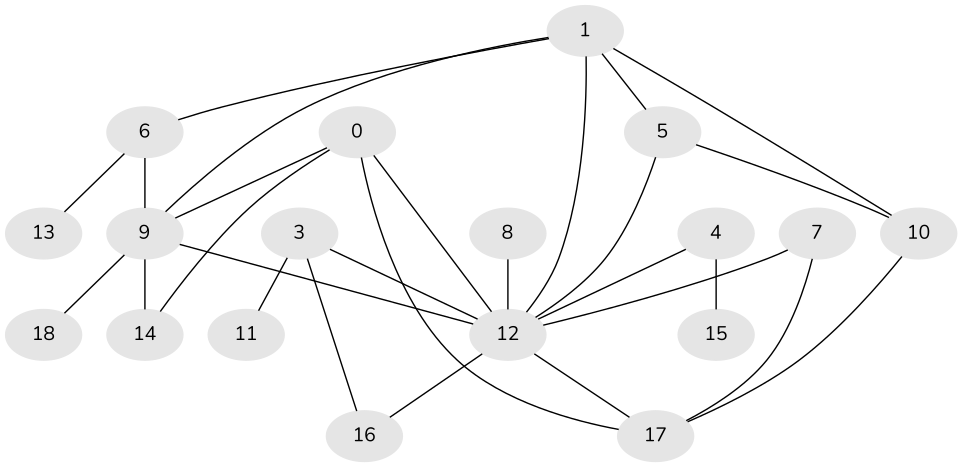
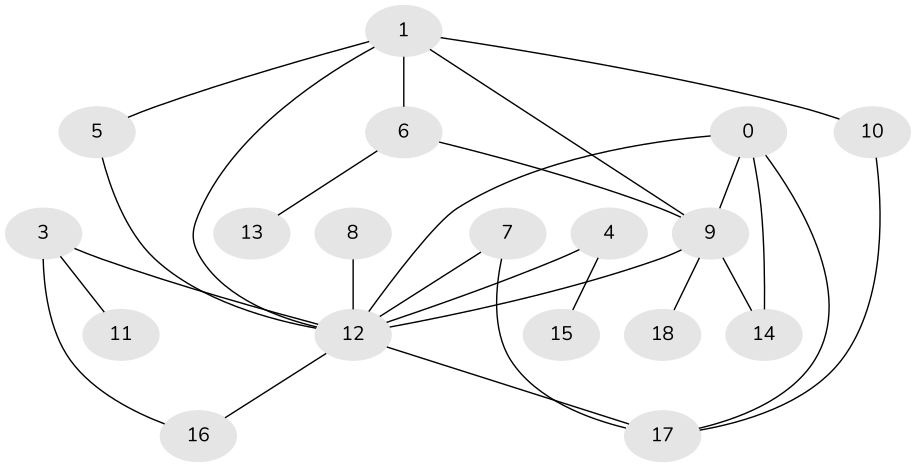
(793, 179) -> none
